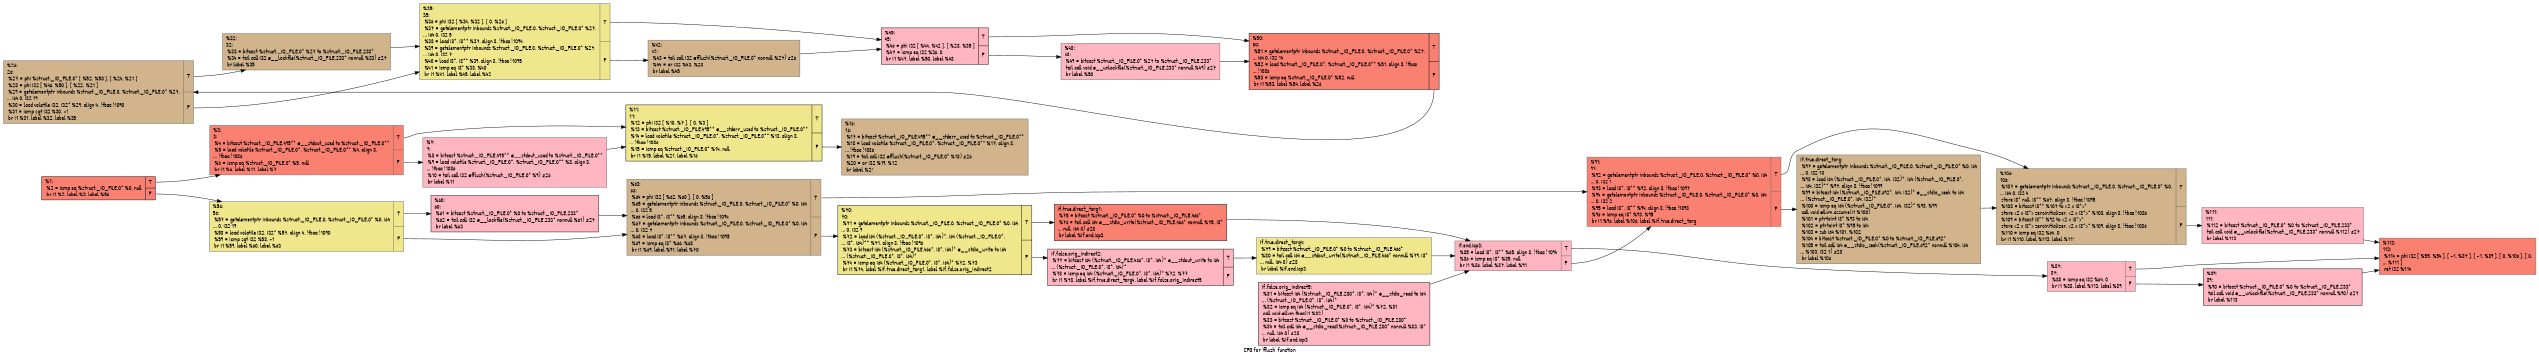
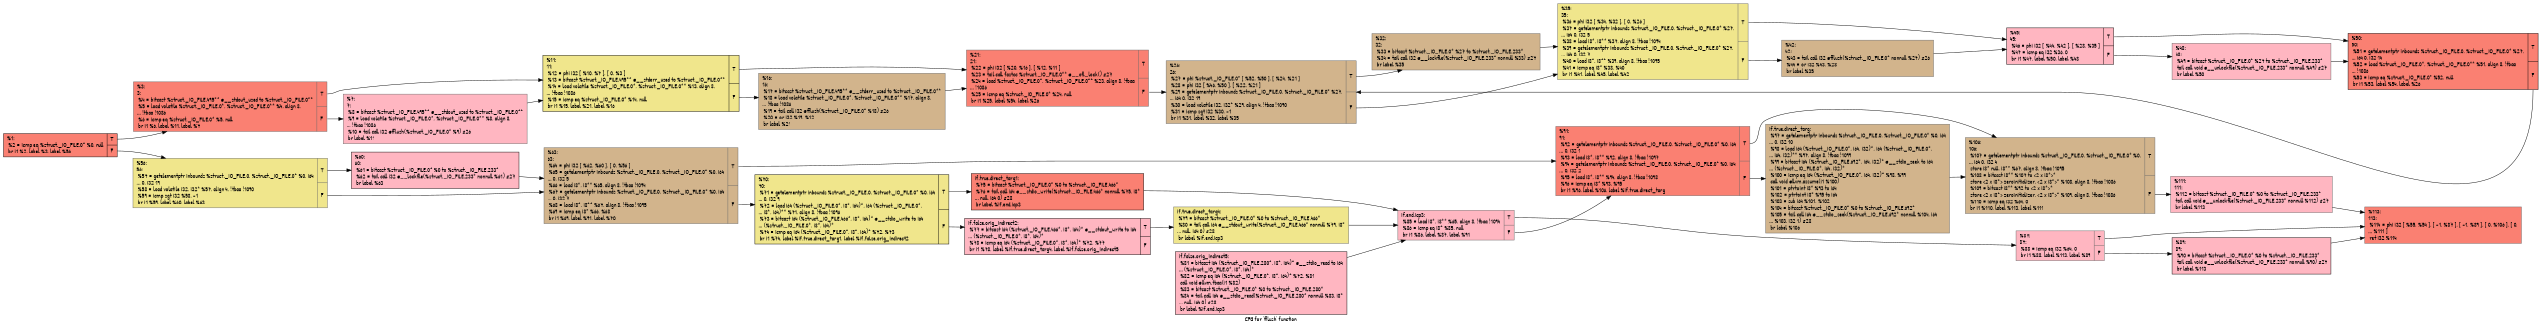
(666, 71) -> (1800, 71)
none -> (1058, 78)
